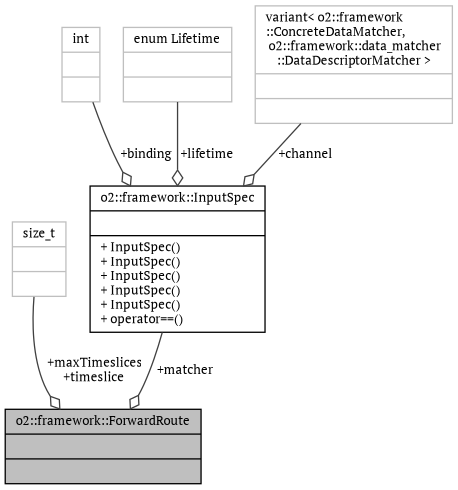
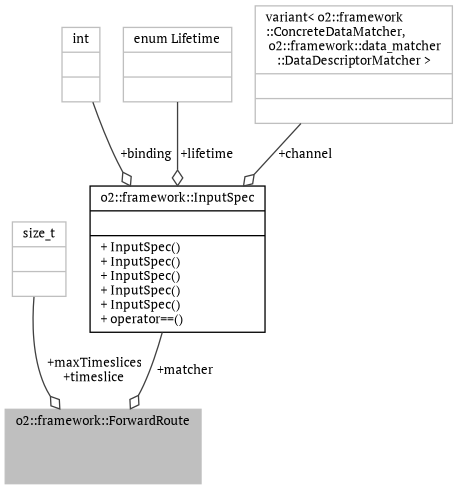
(103, 446) -> (103, 446)
